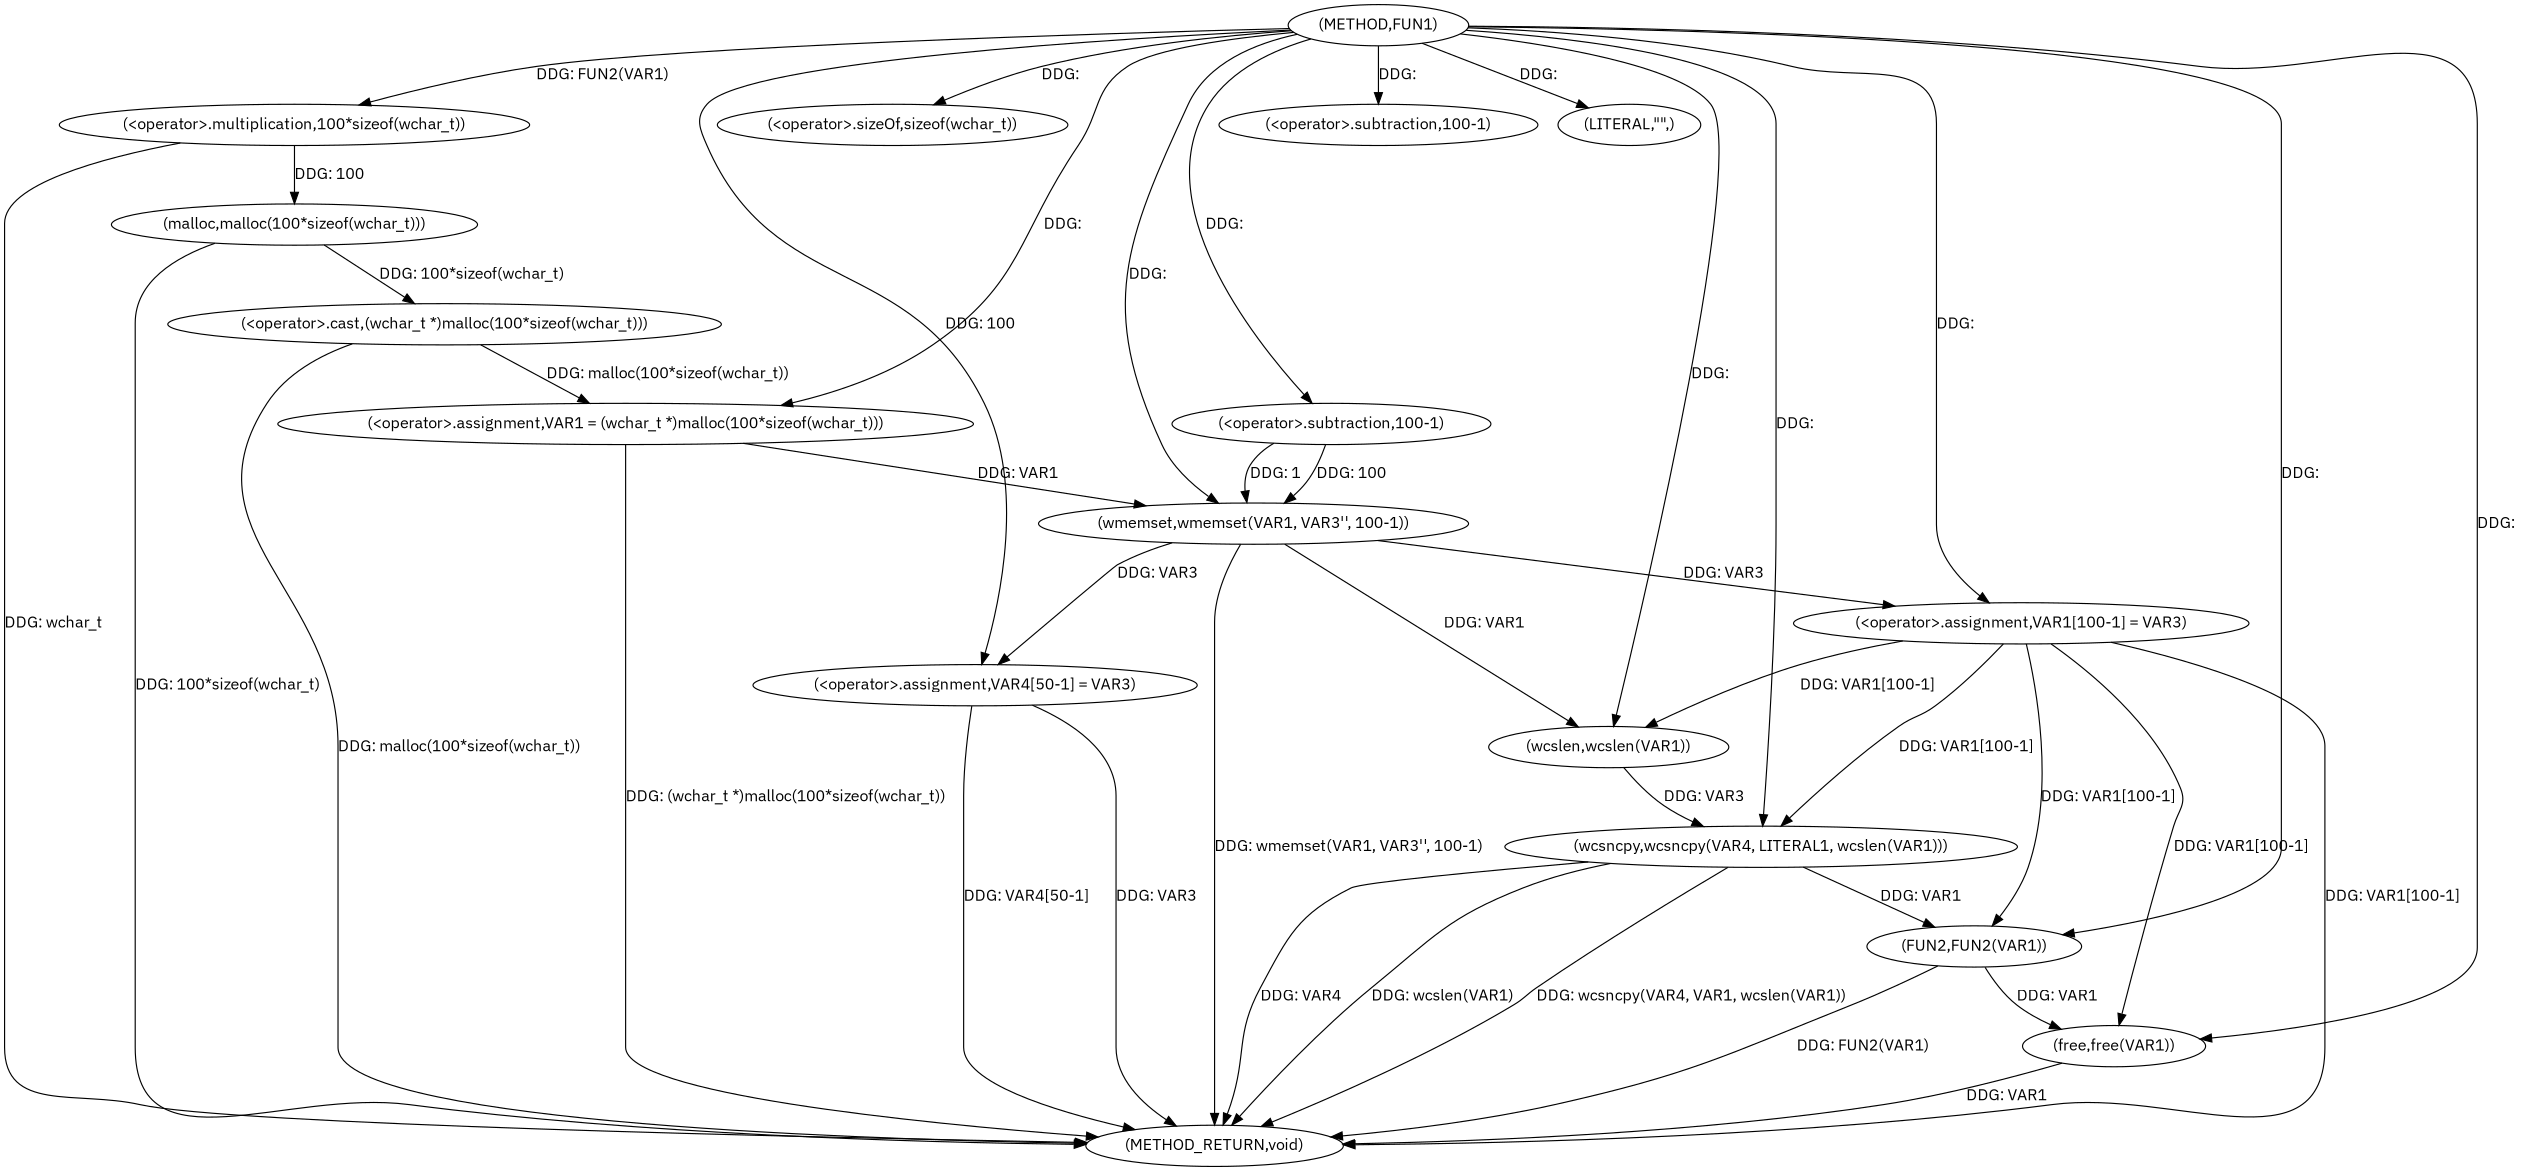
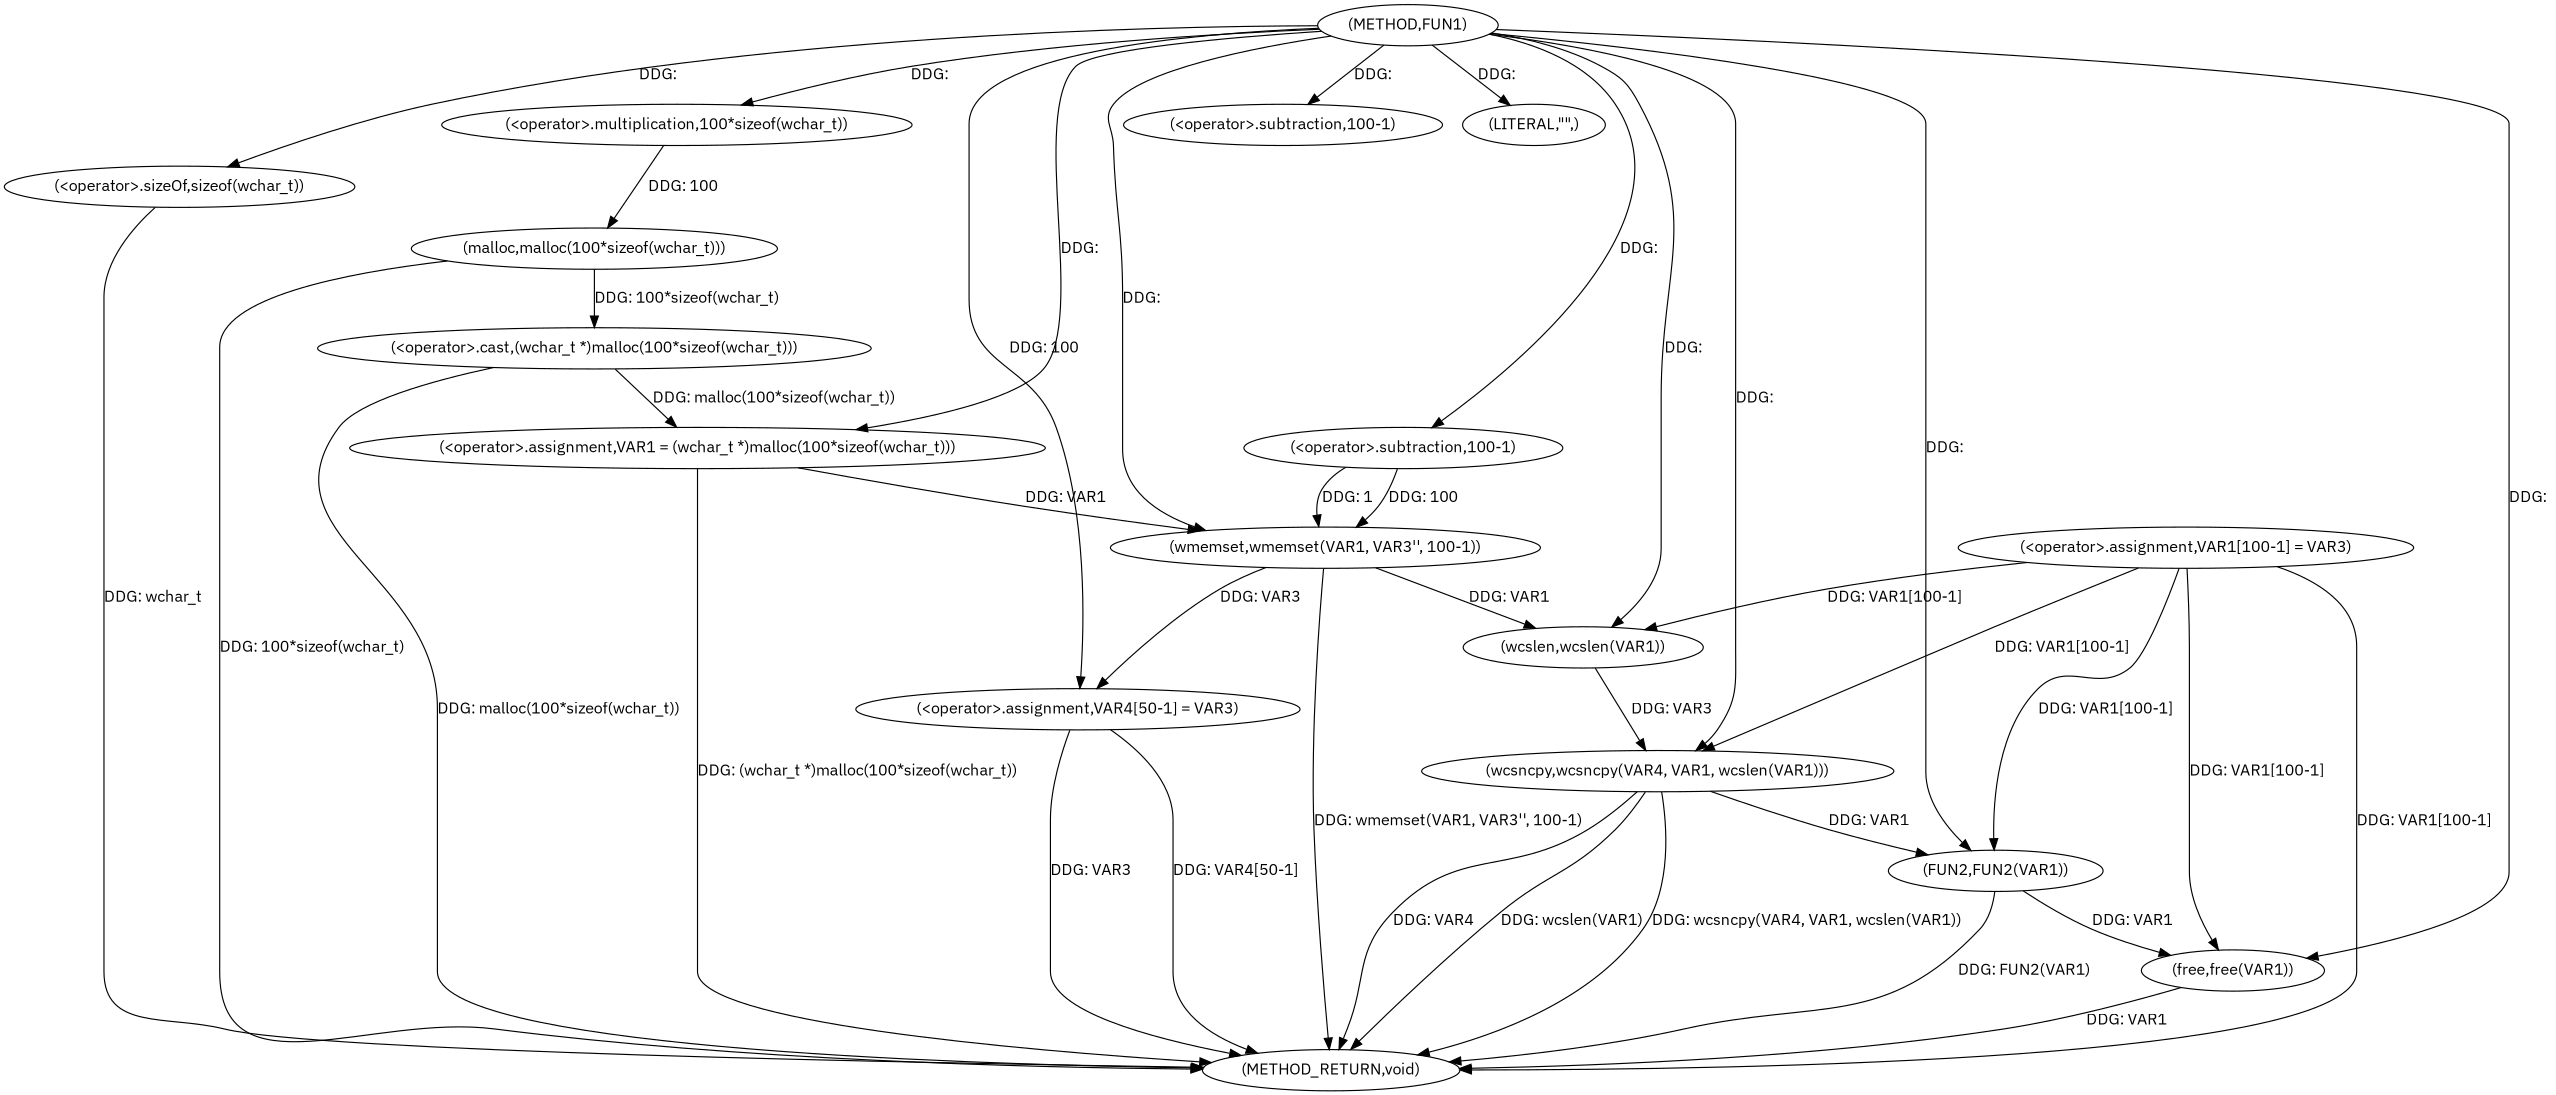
(603, 75) -> (932, 75)
(1935, 117) -> none
(1630, 573) -> none
(1761, 847) -> (1658, 771)
(17, 1082) -> (197, 1024)
